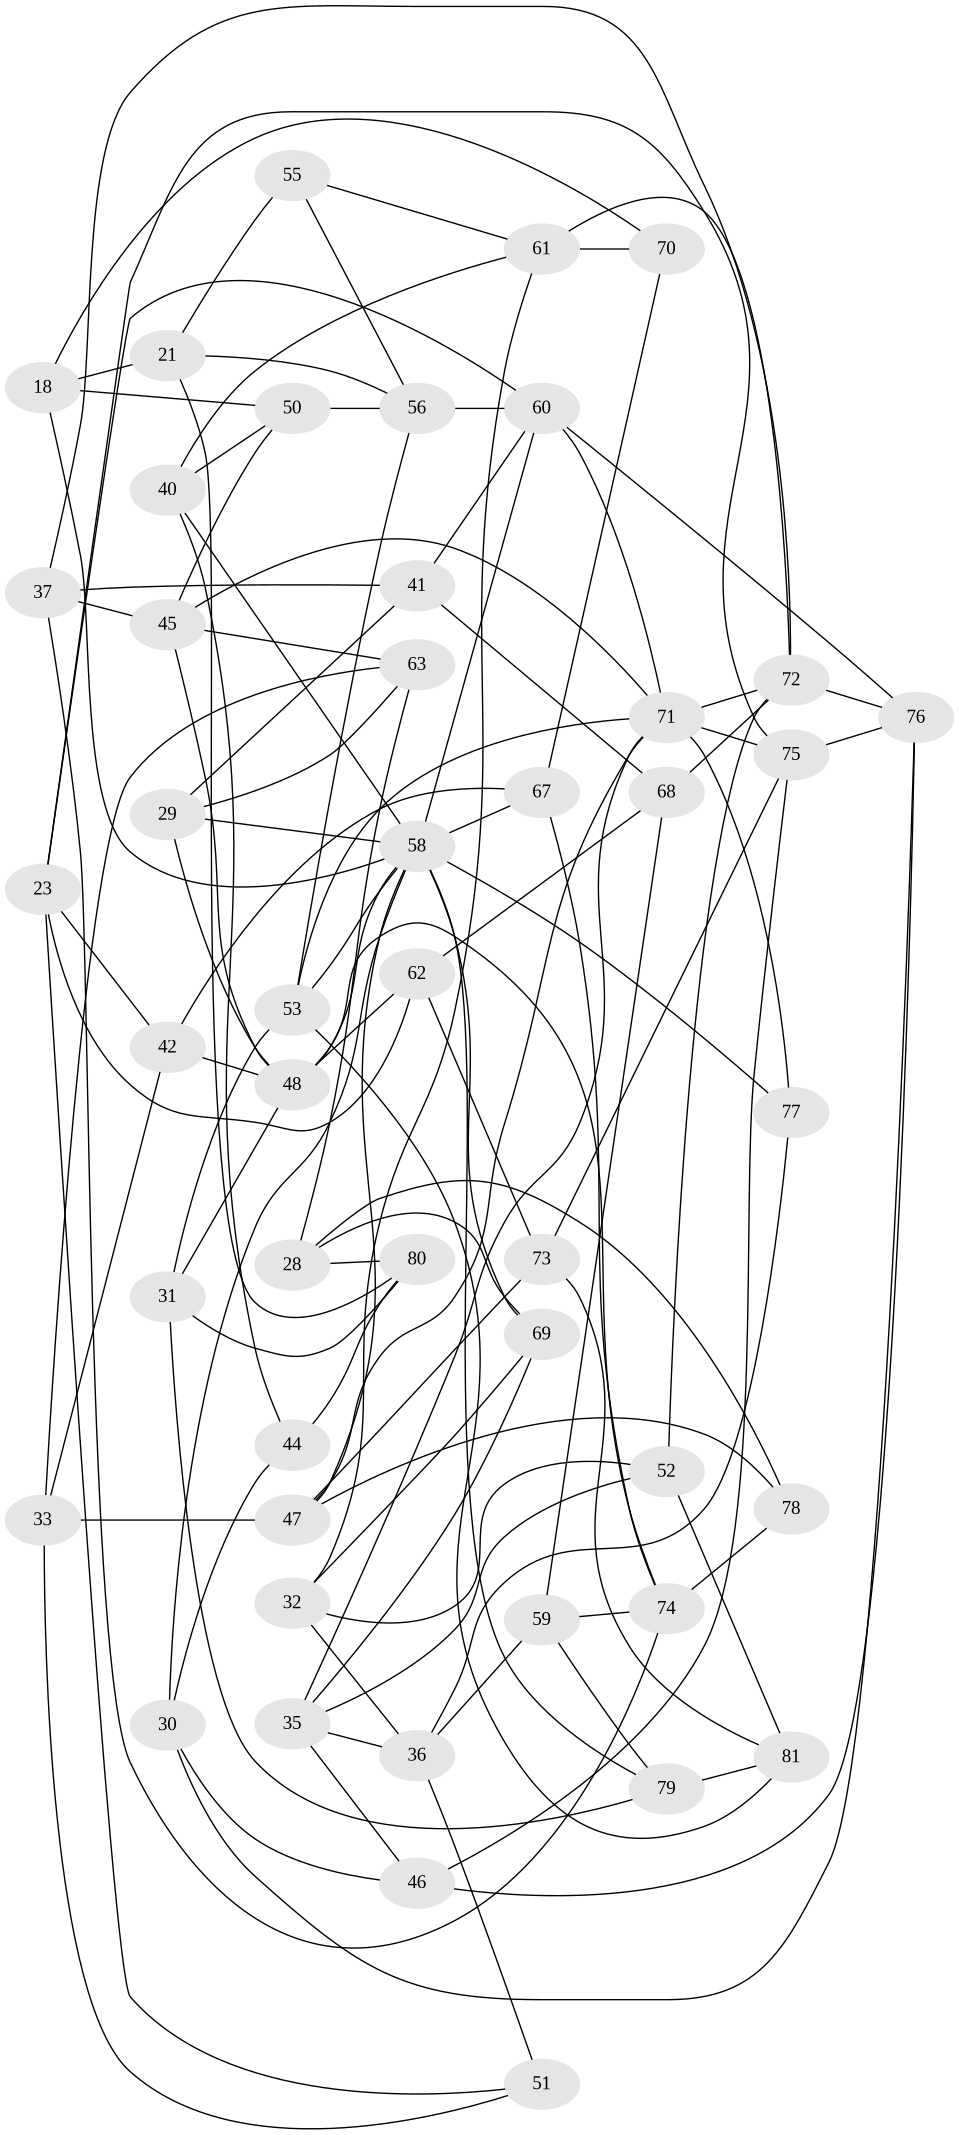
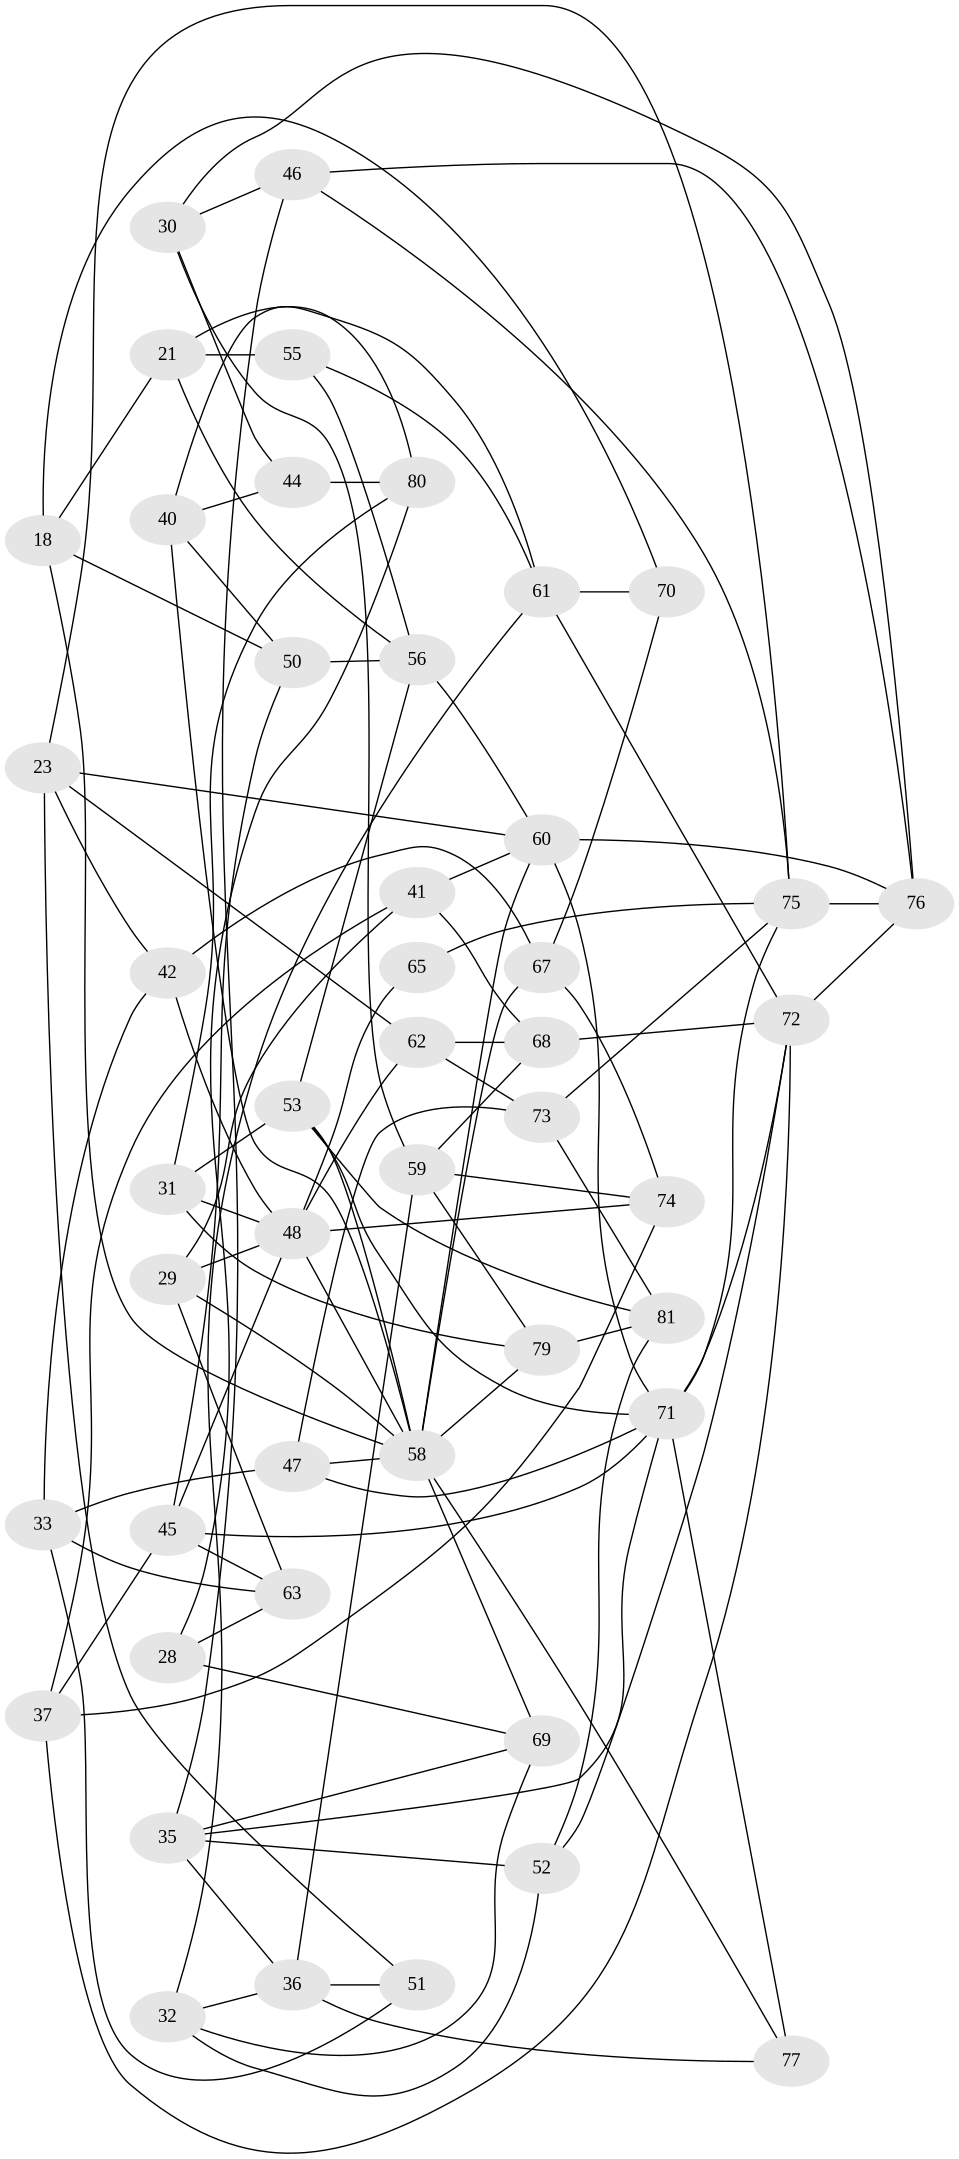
none -> (417, 968)
(233, 1290) -> (367, 645)
(791, 1509) -> none
